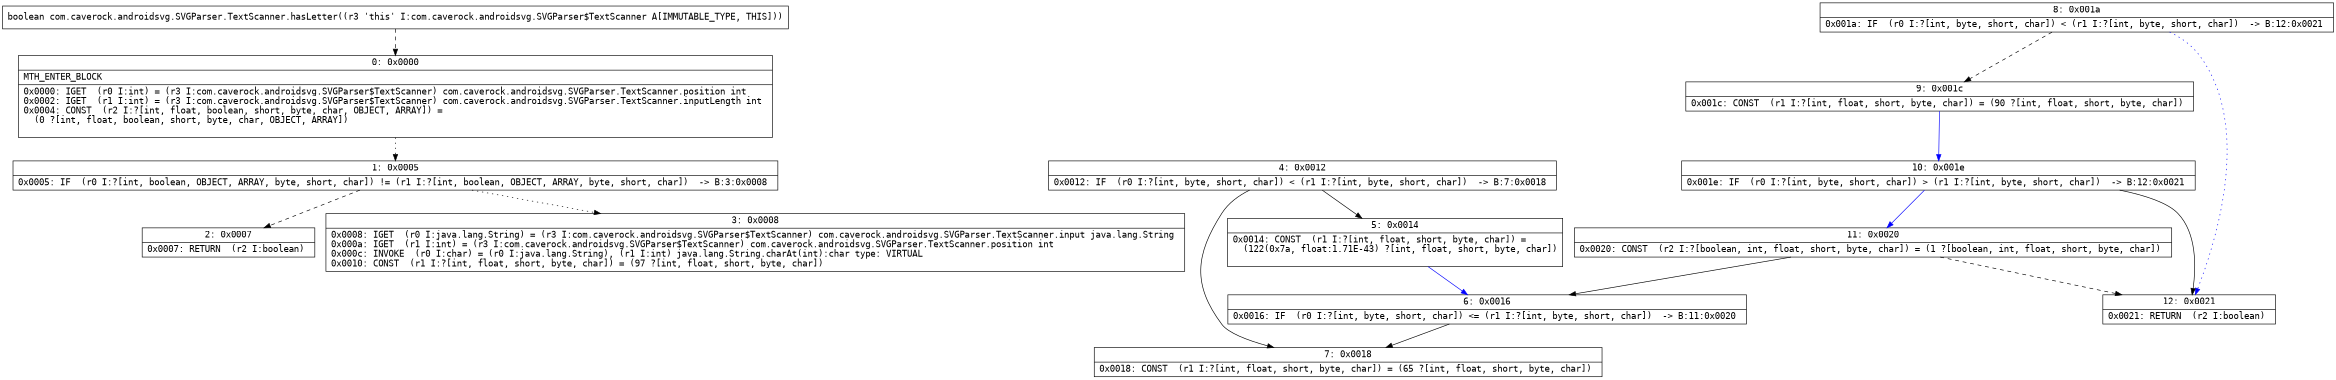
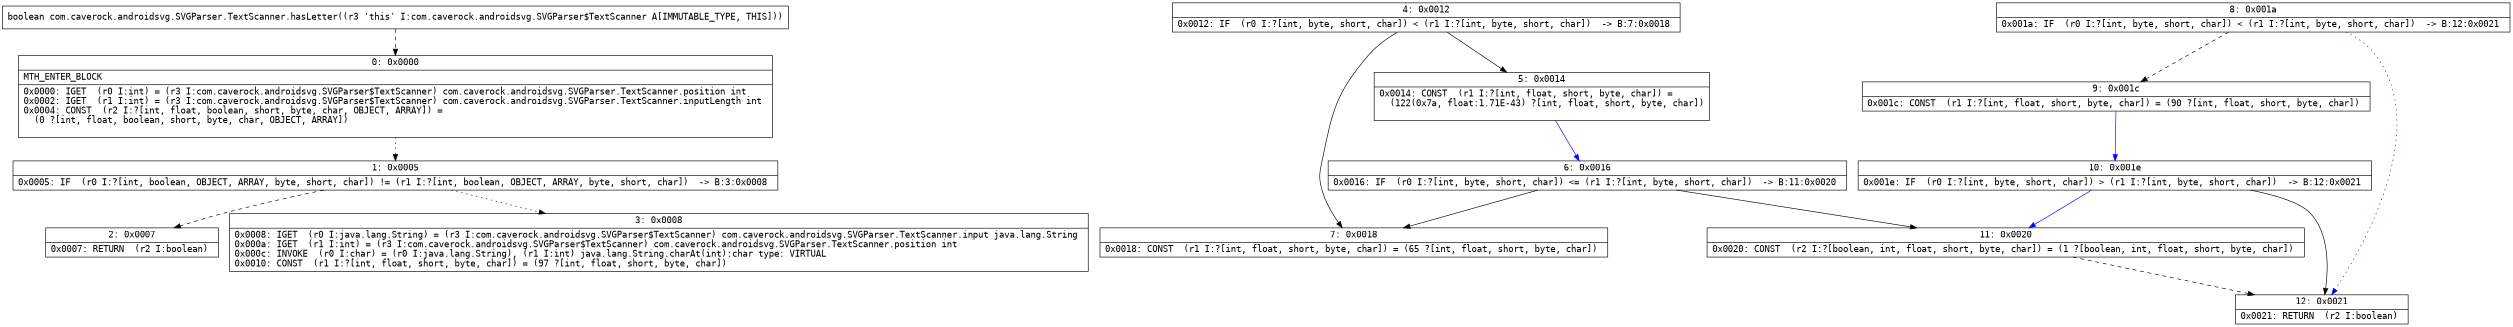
(1683, 275) -> (1793, 208)
